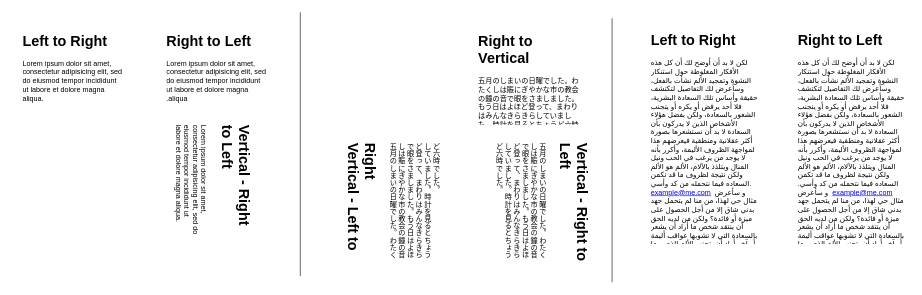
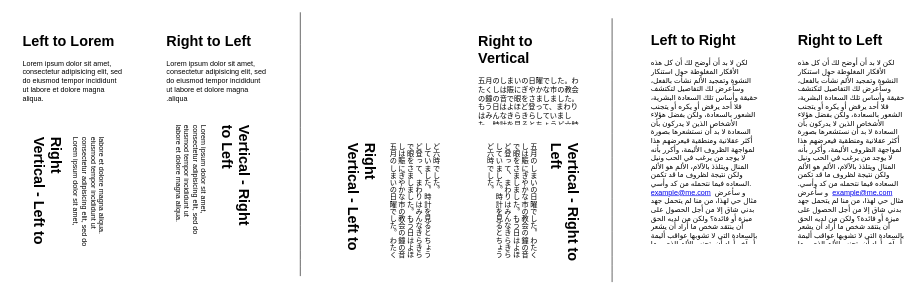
(73, 49) -> (73, 49)
none -> (69, 198)
(534, 207) -> (525, 207)
